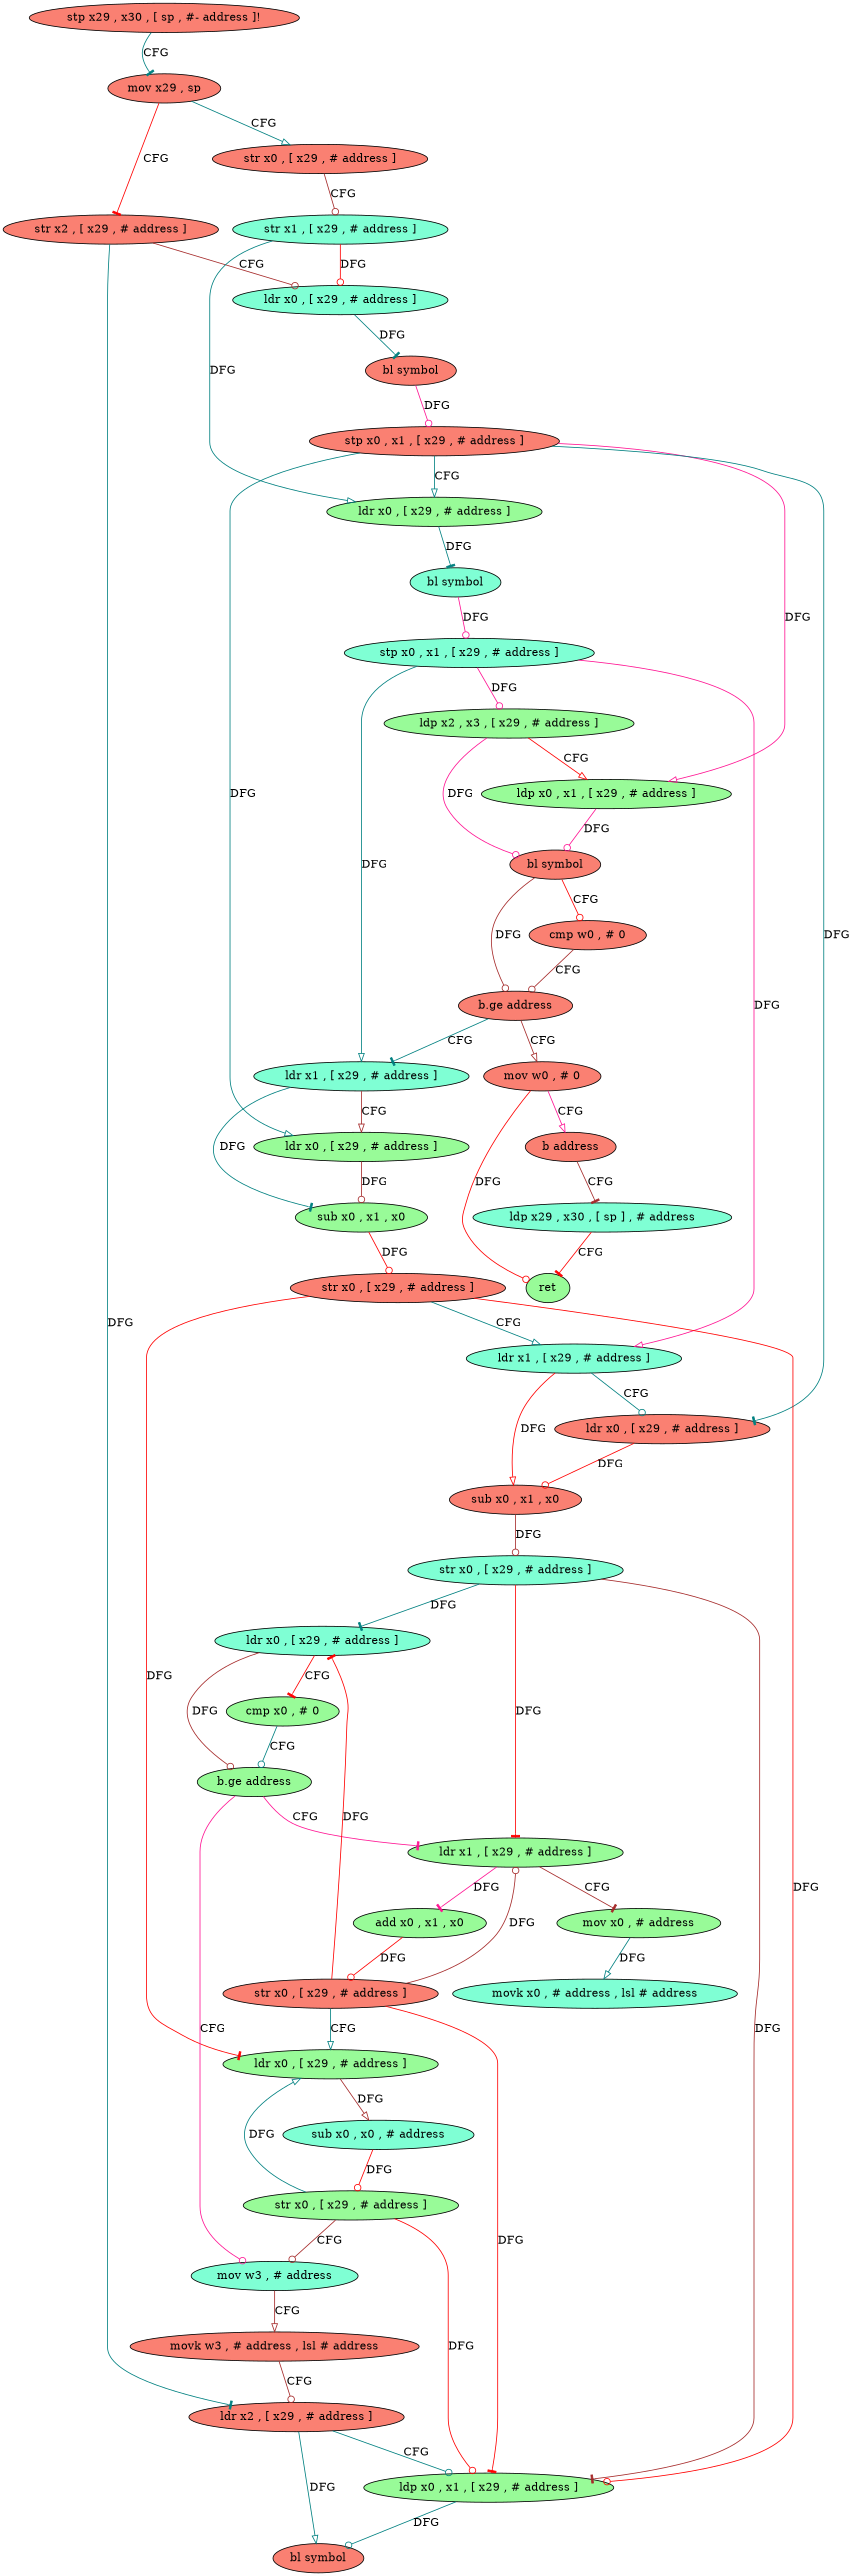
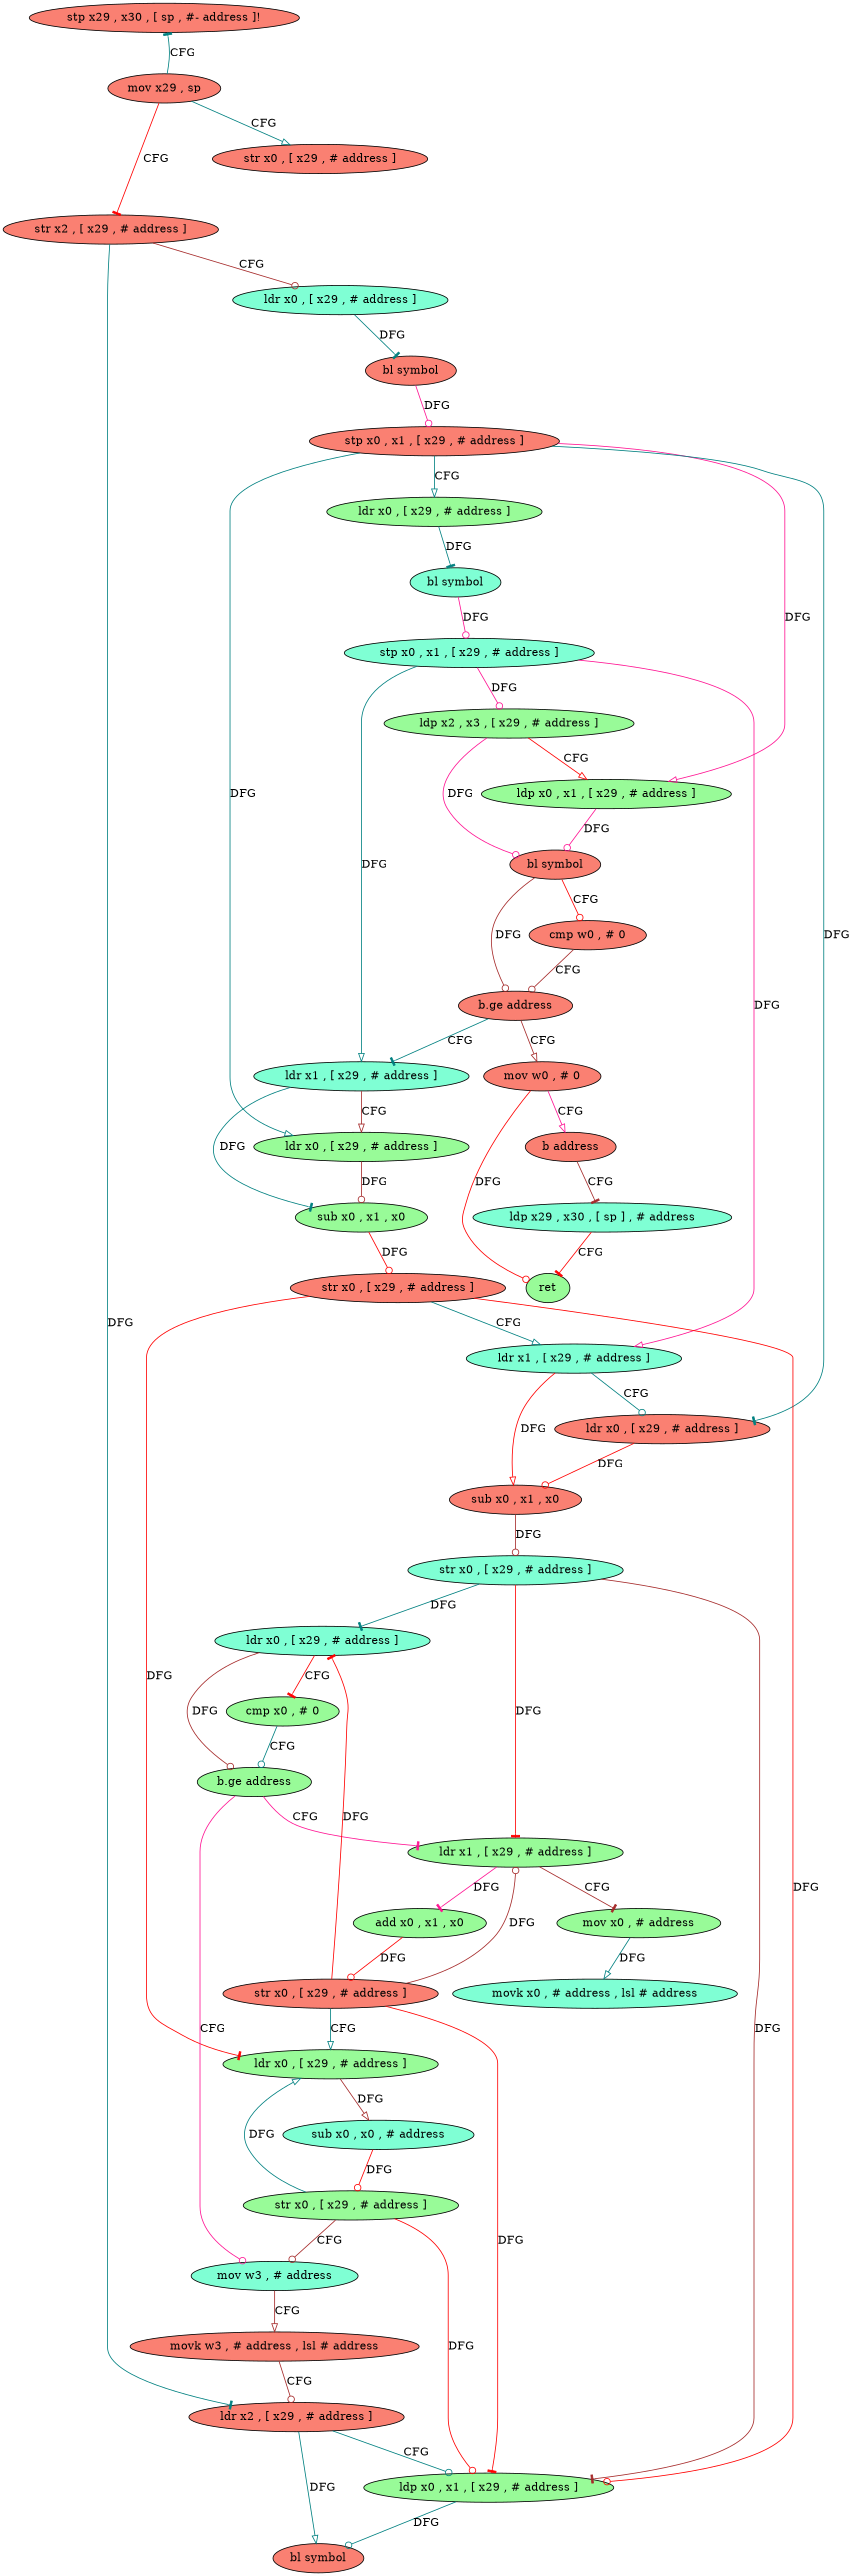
(142, 51) -> (169, 55)
(340, 230) -> none
